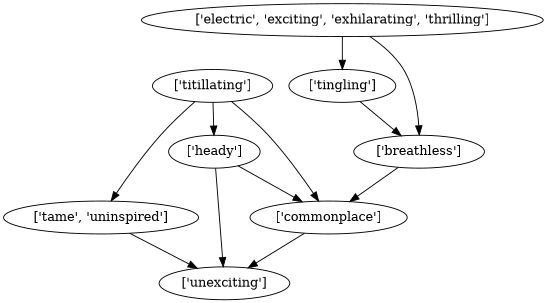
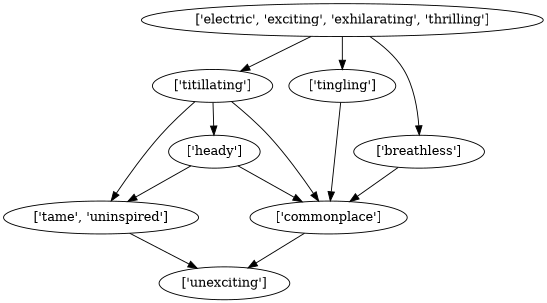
none -> (280, 52)
(377, 116) -> (336, 147)
(219, 213) -> (163, 181)
